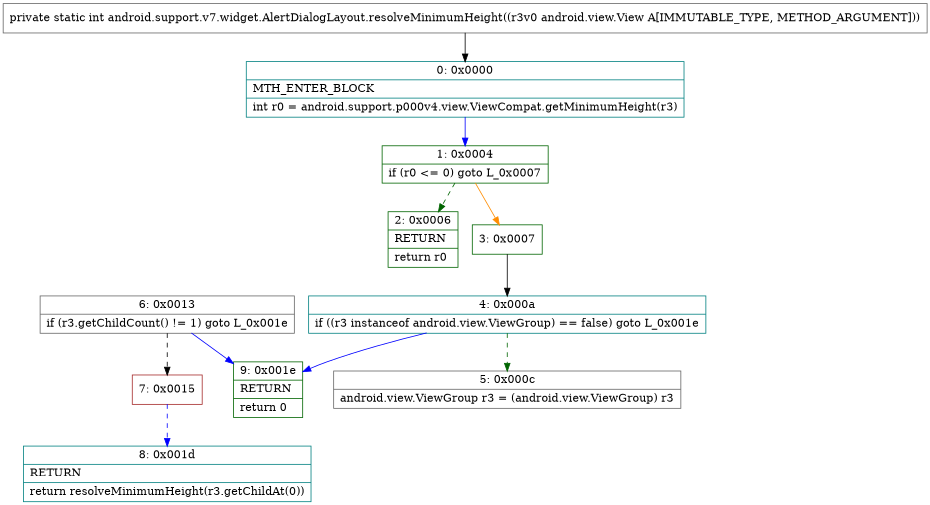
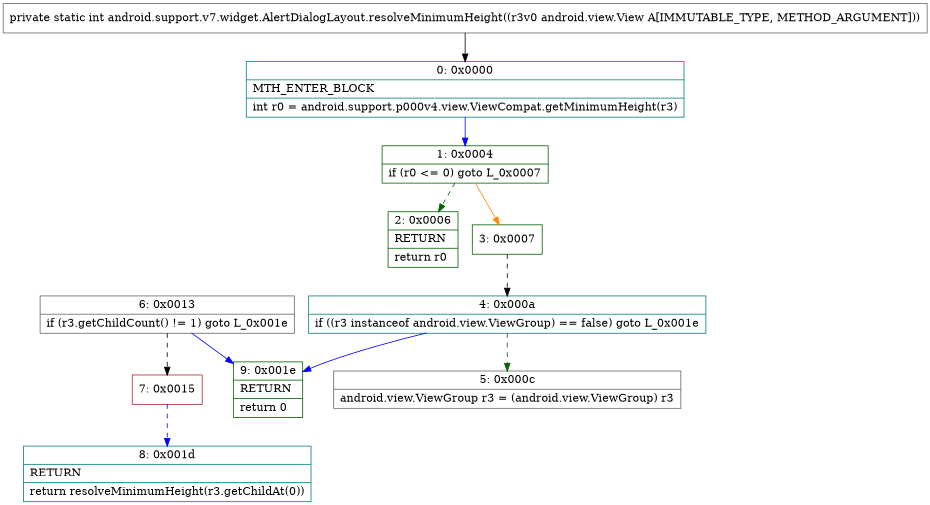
(507, 271) -> (507, 271)
